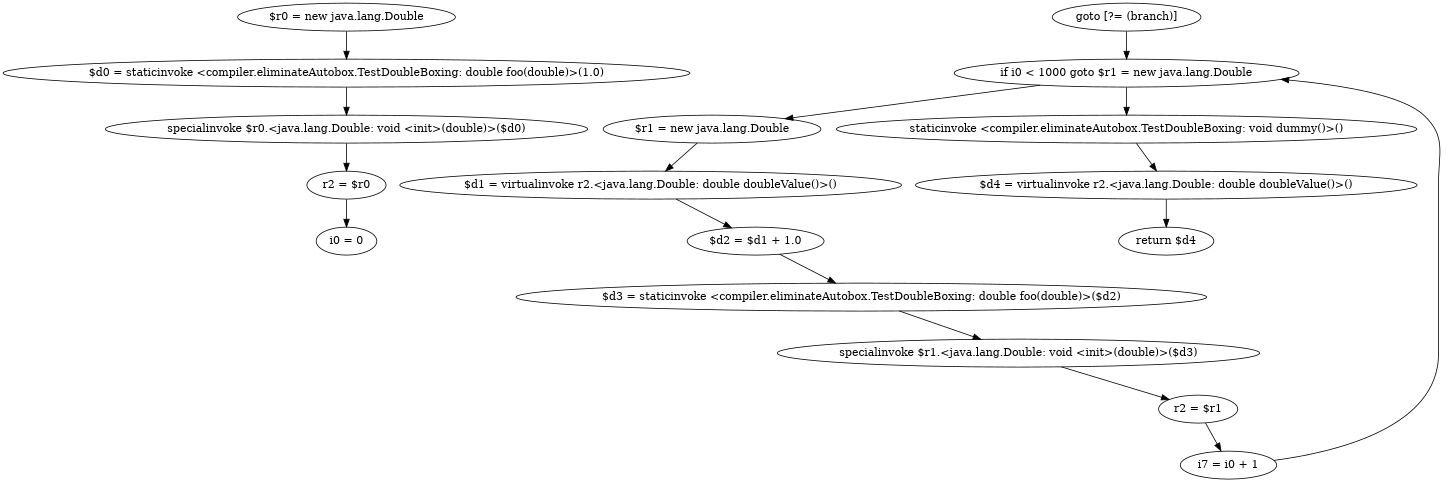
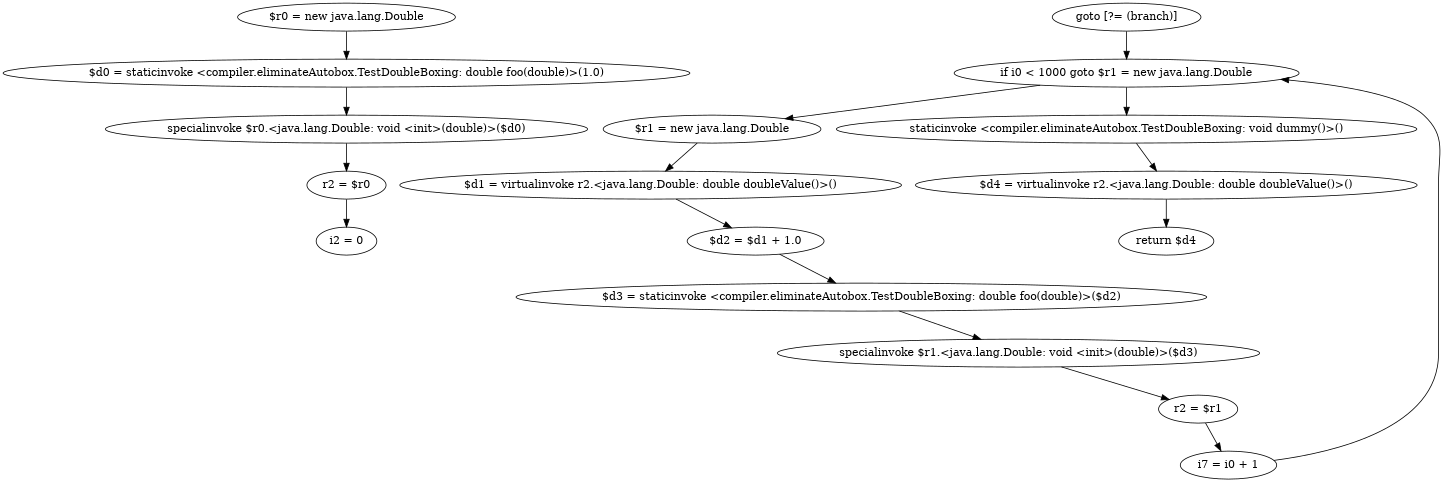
(346, 241) -> (346, 241)
